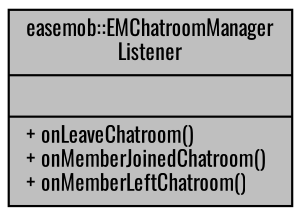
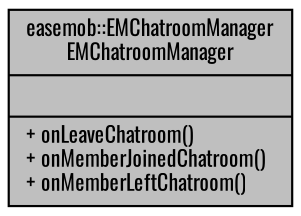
(150, 53) -> (150, 53)
